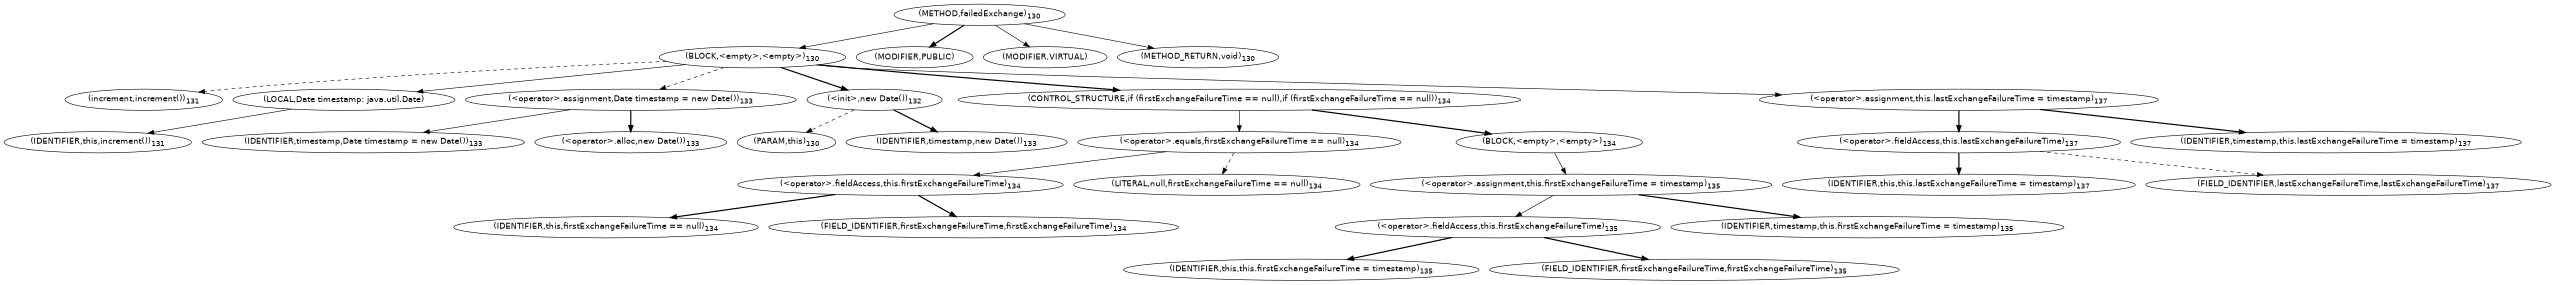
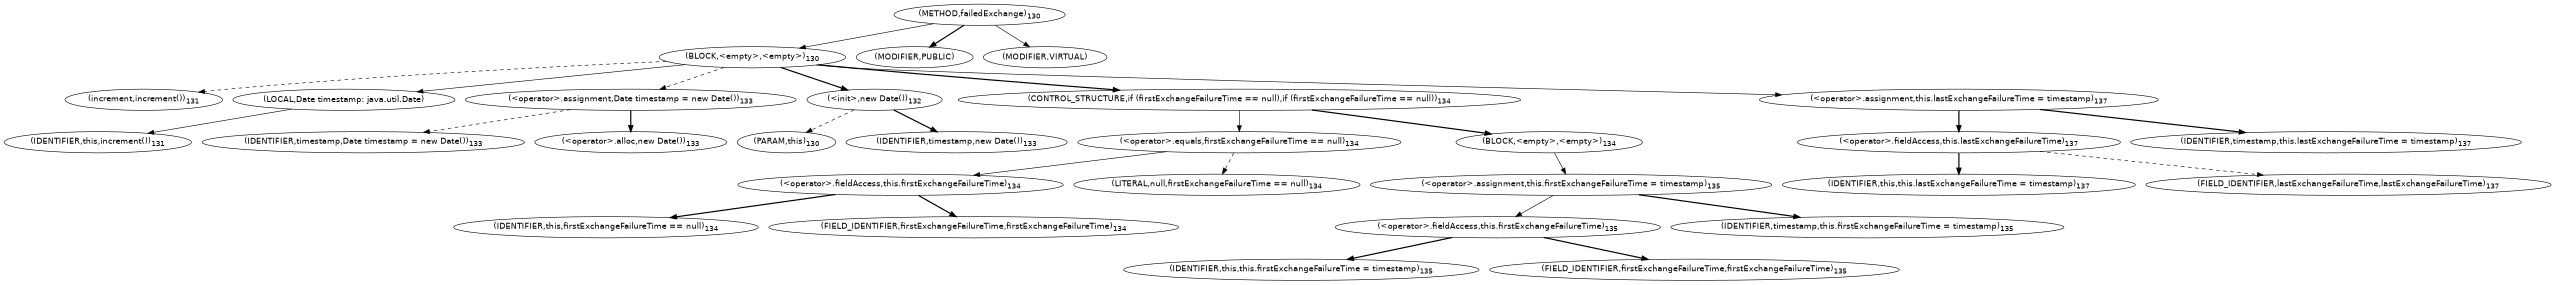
(1198, 57) -> none
(500, 121) -> (500, 121)
